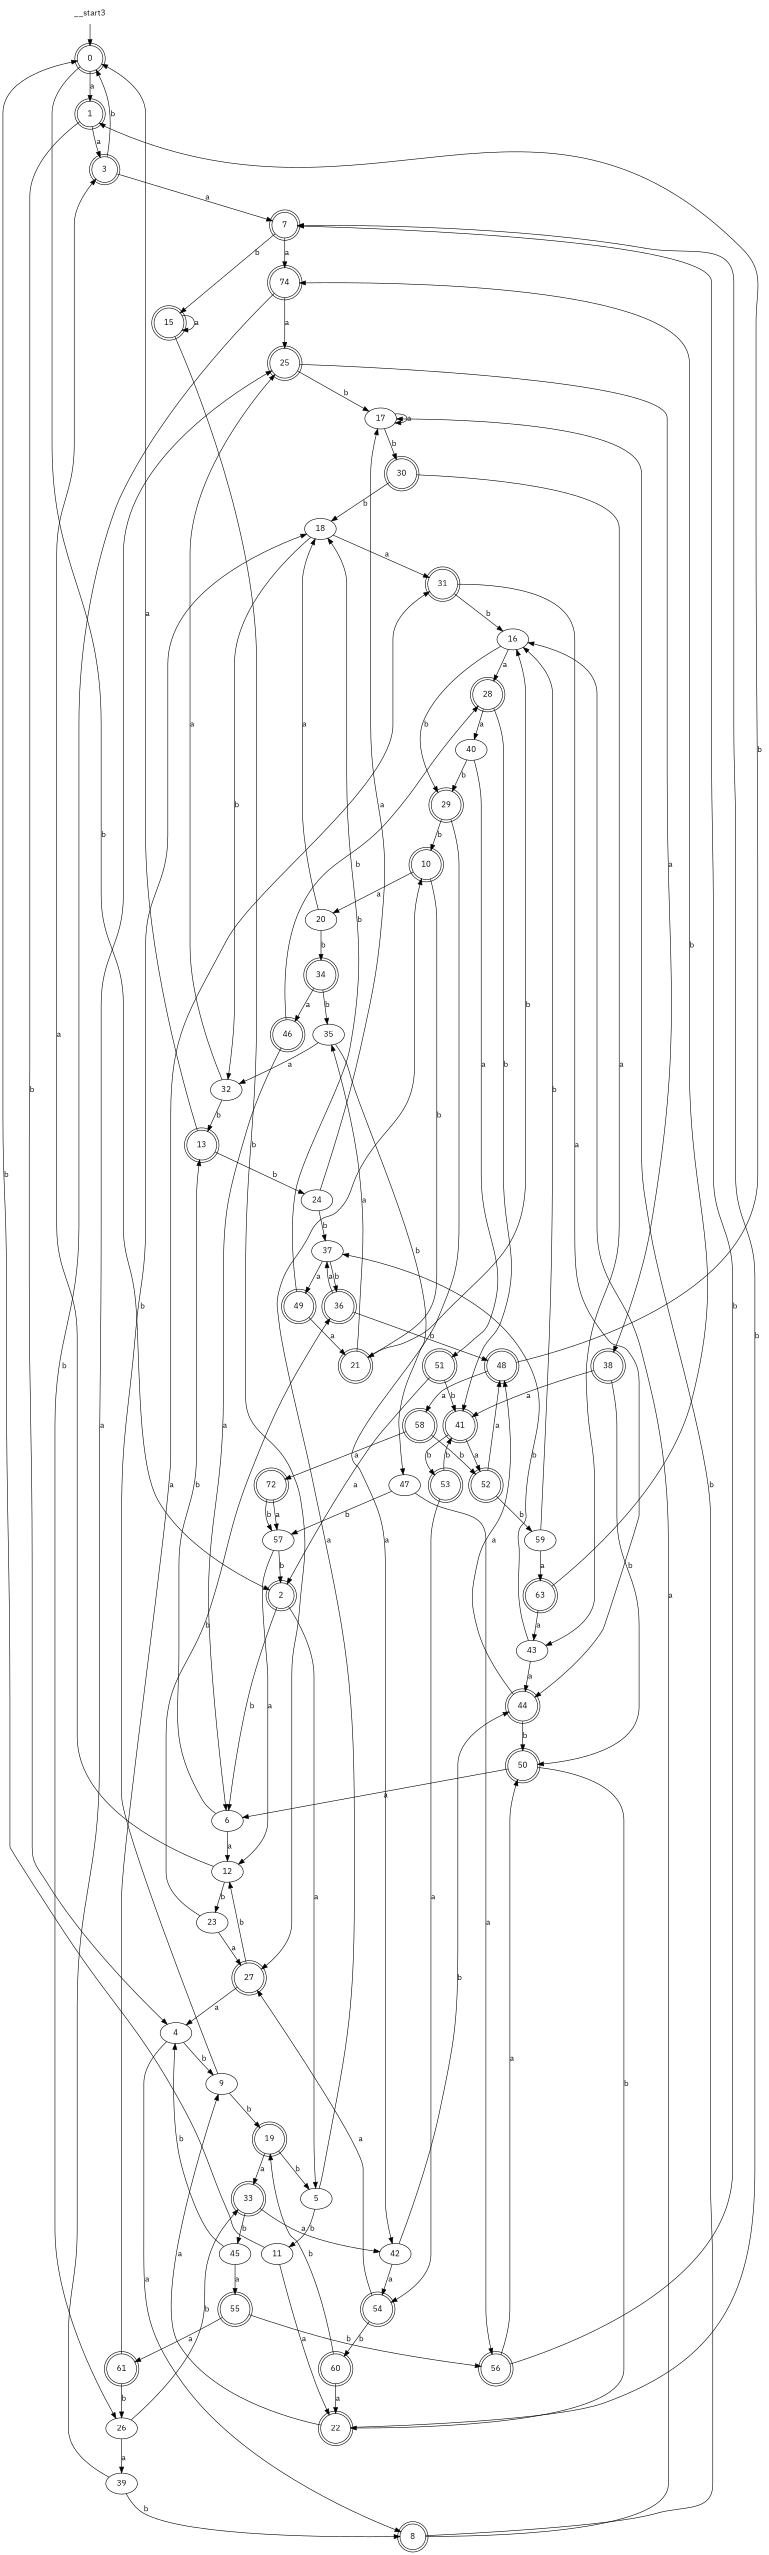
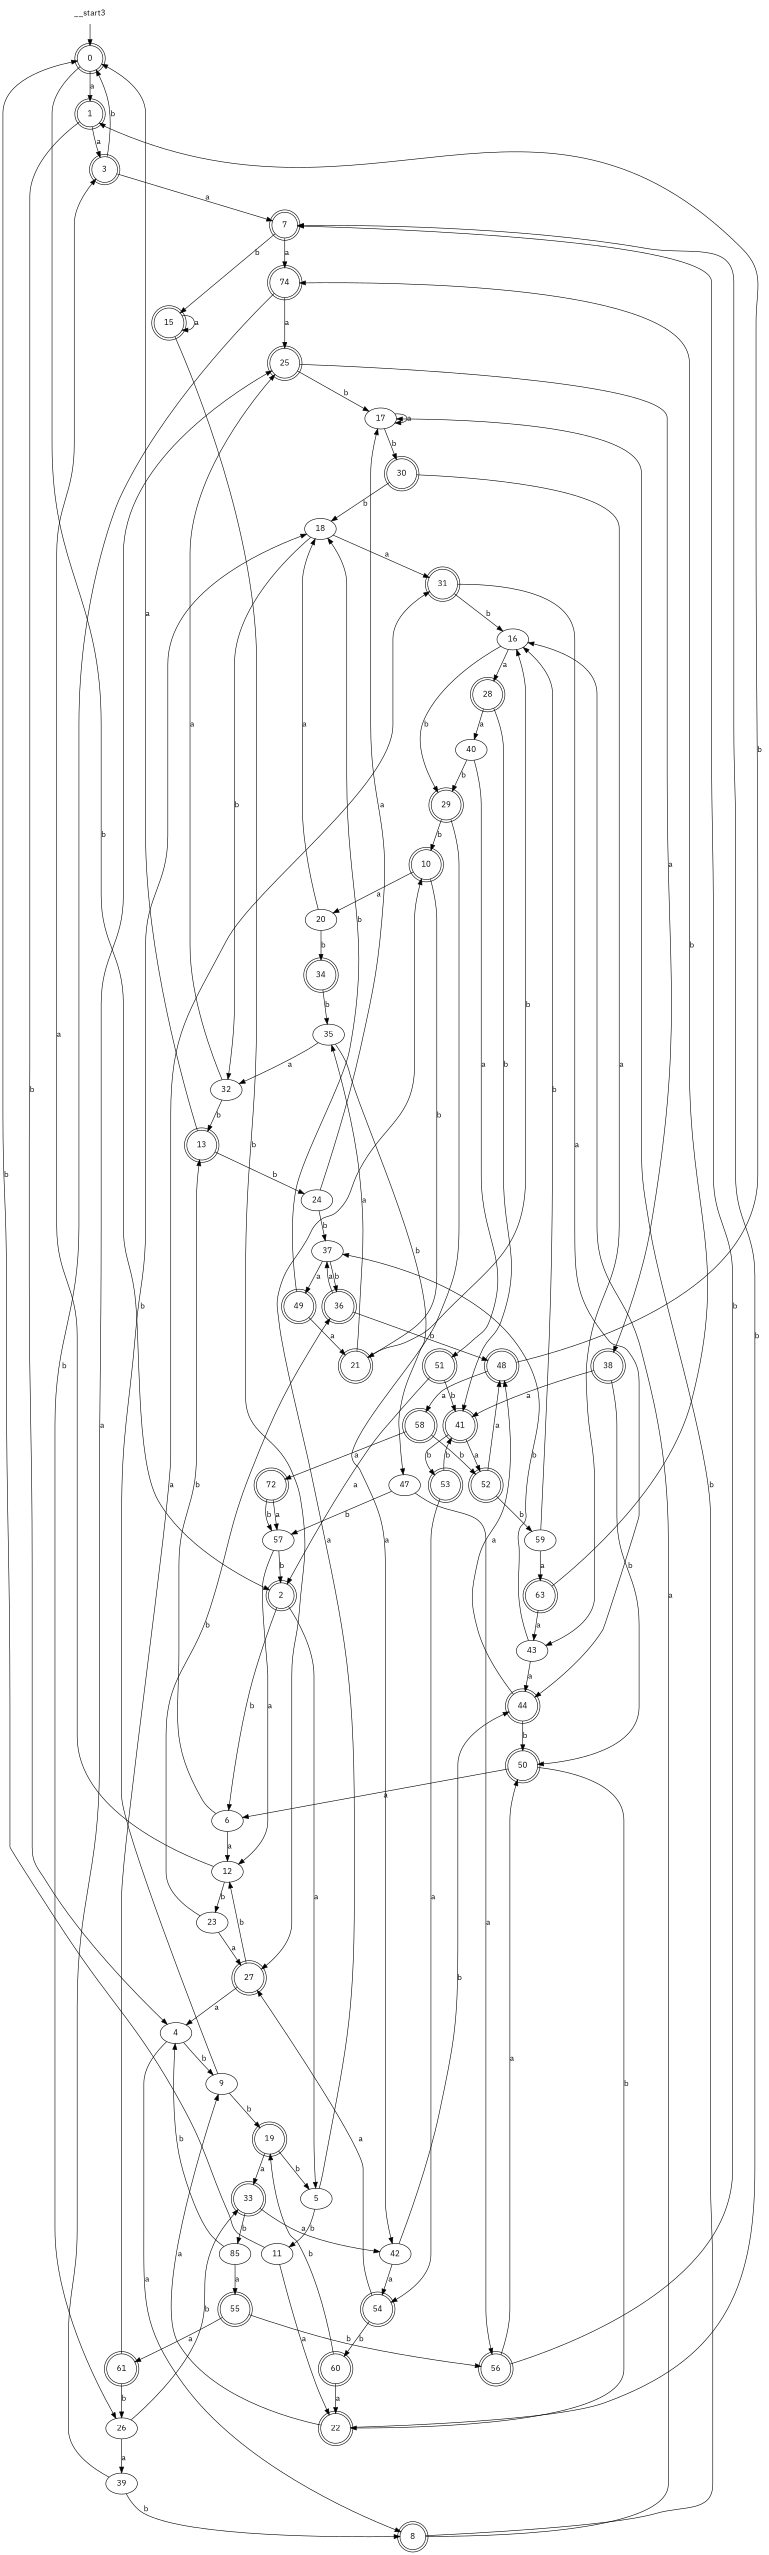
(288, 1035) -> none
(235, 2254) -> (235, 2254)
